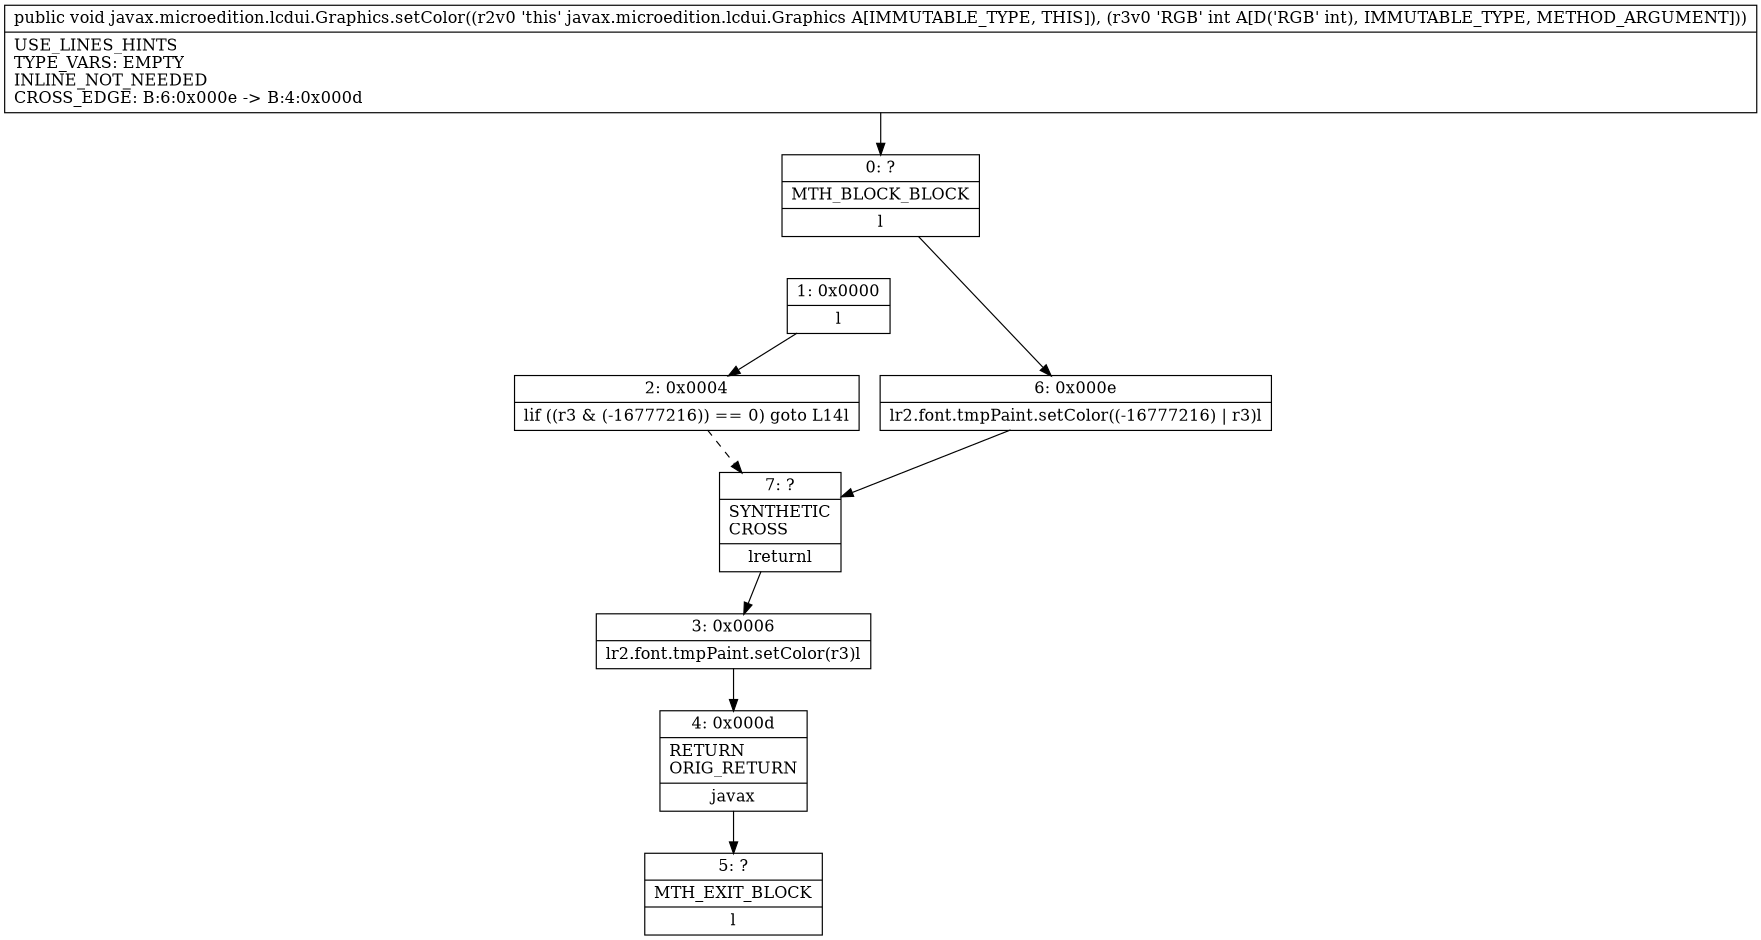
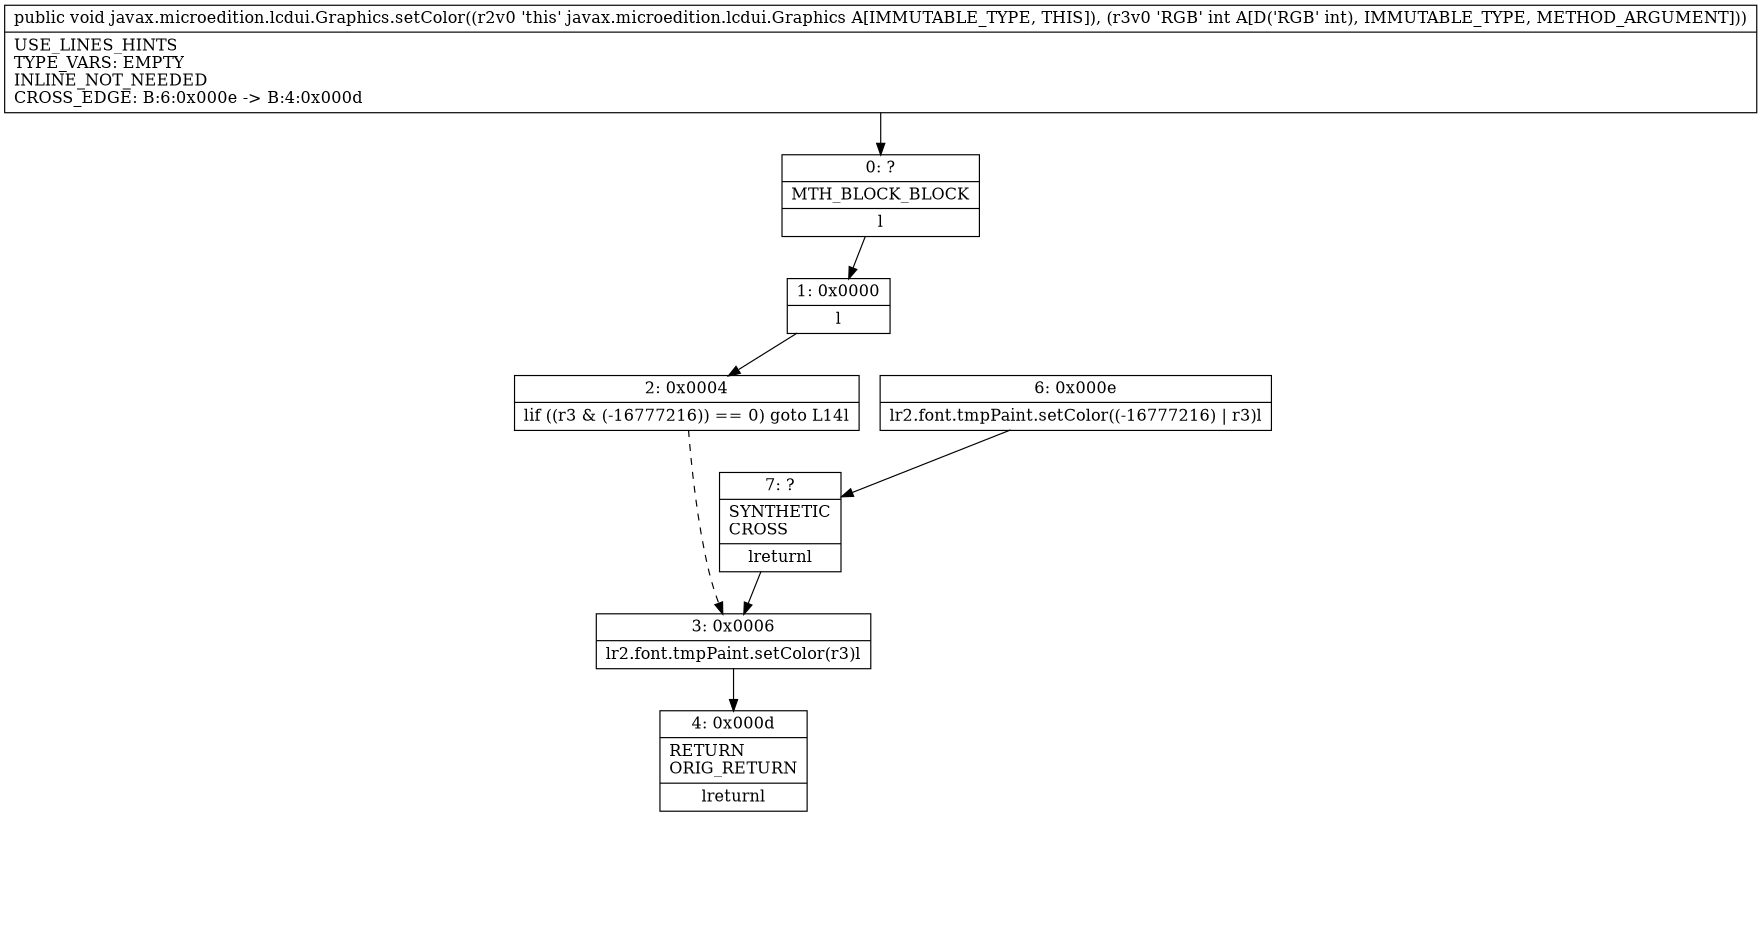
(981, 302) -> (859, 252)
(721, 447) -> (699, 517)
(734, 797) -> (734, 797)
(734, 894) -> none
